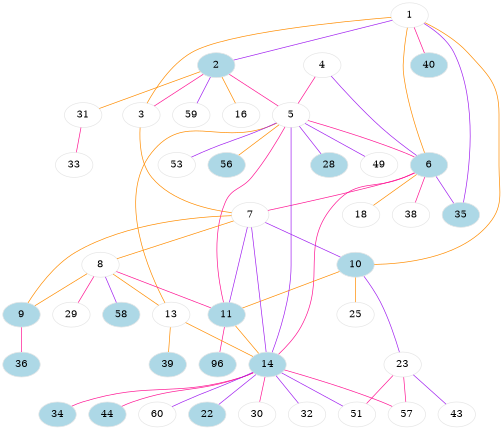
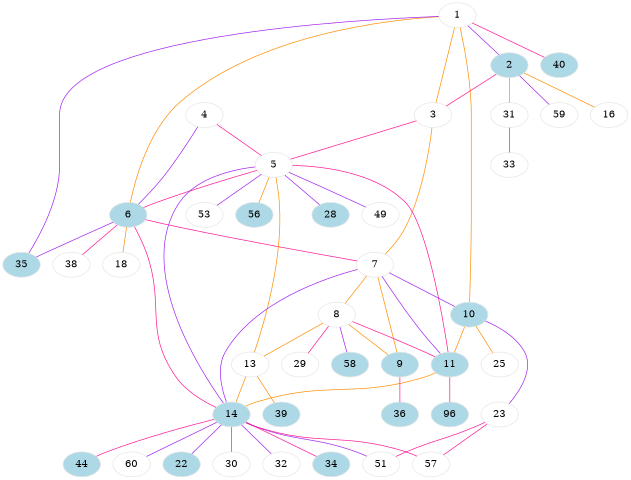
(254, 90) -> (353, 140)
(457, 414) -> none
